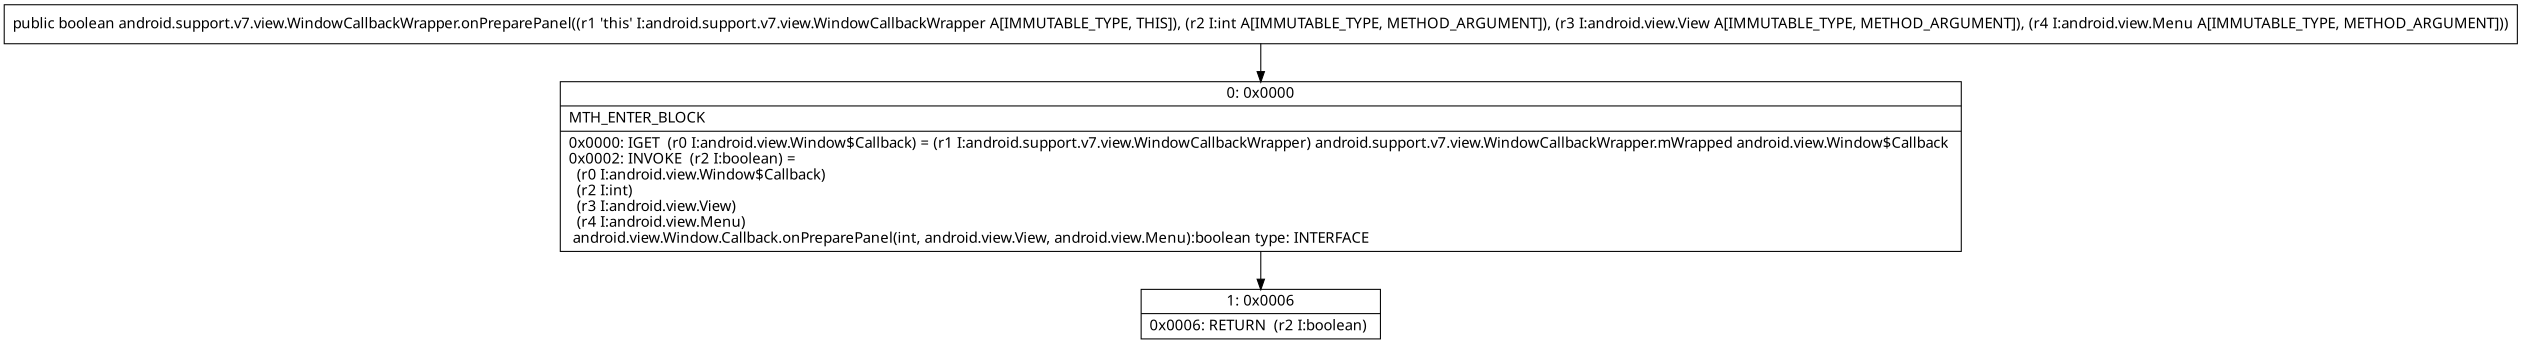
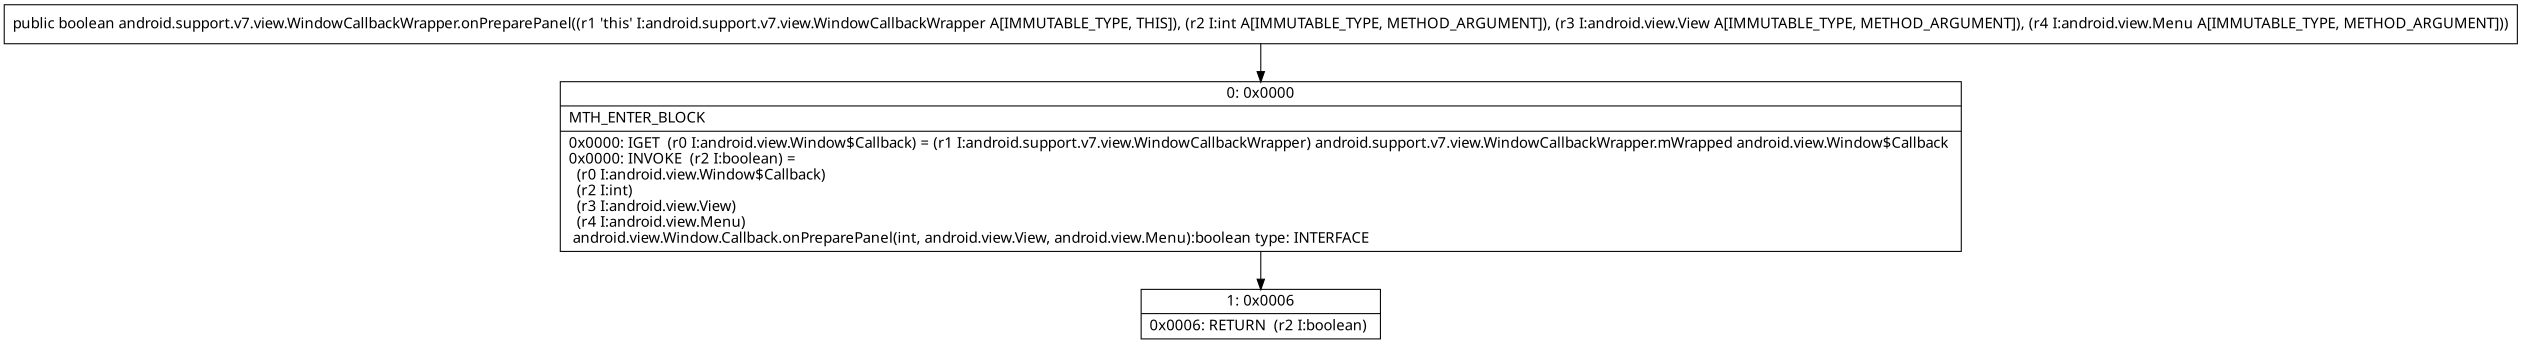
(685, 159) -> (685, 159)
